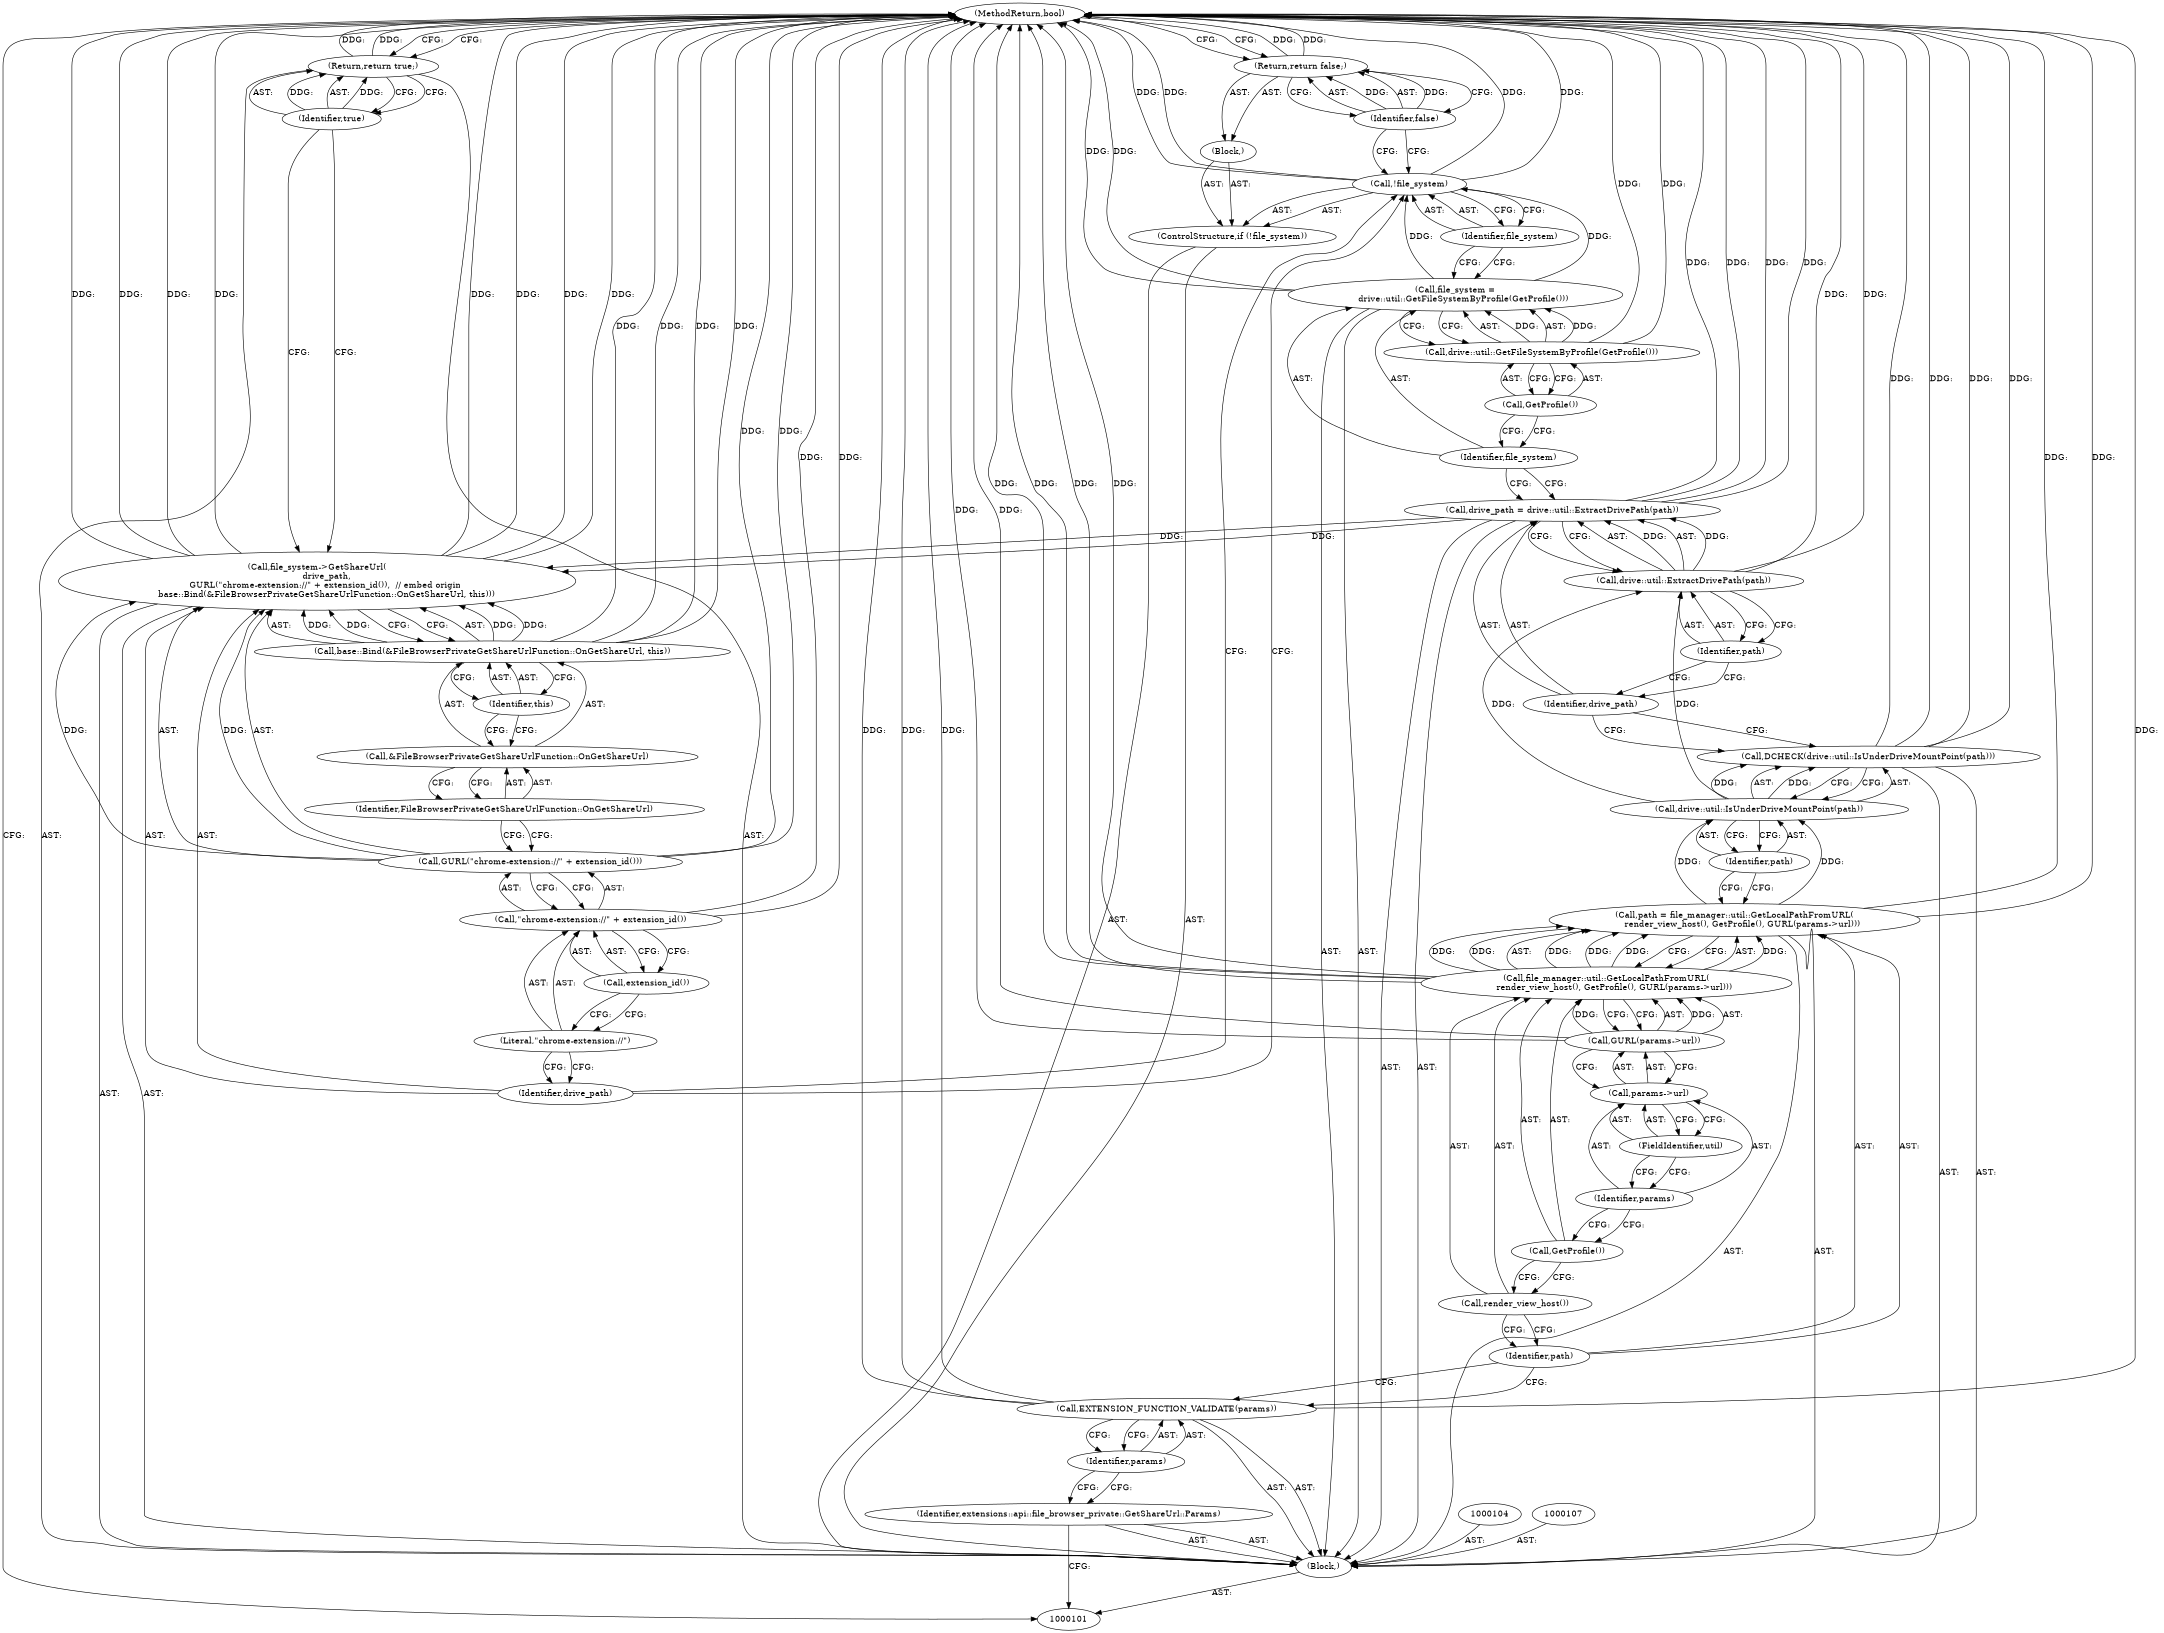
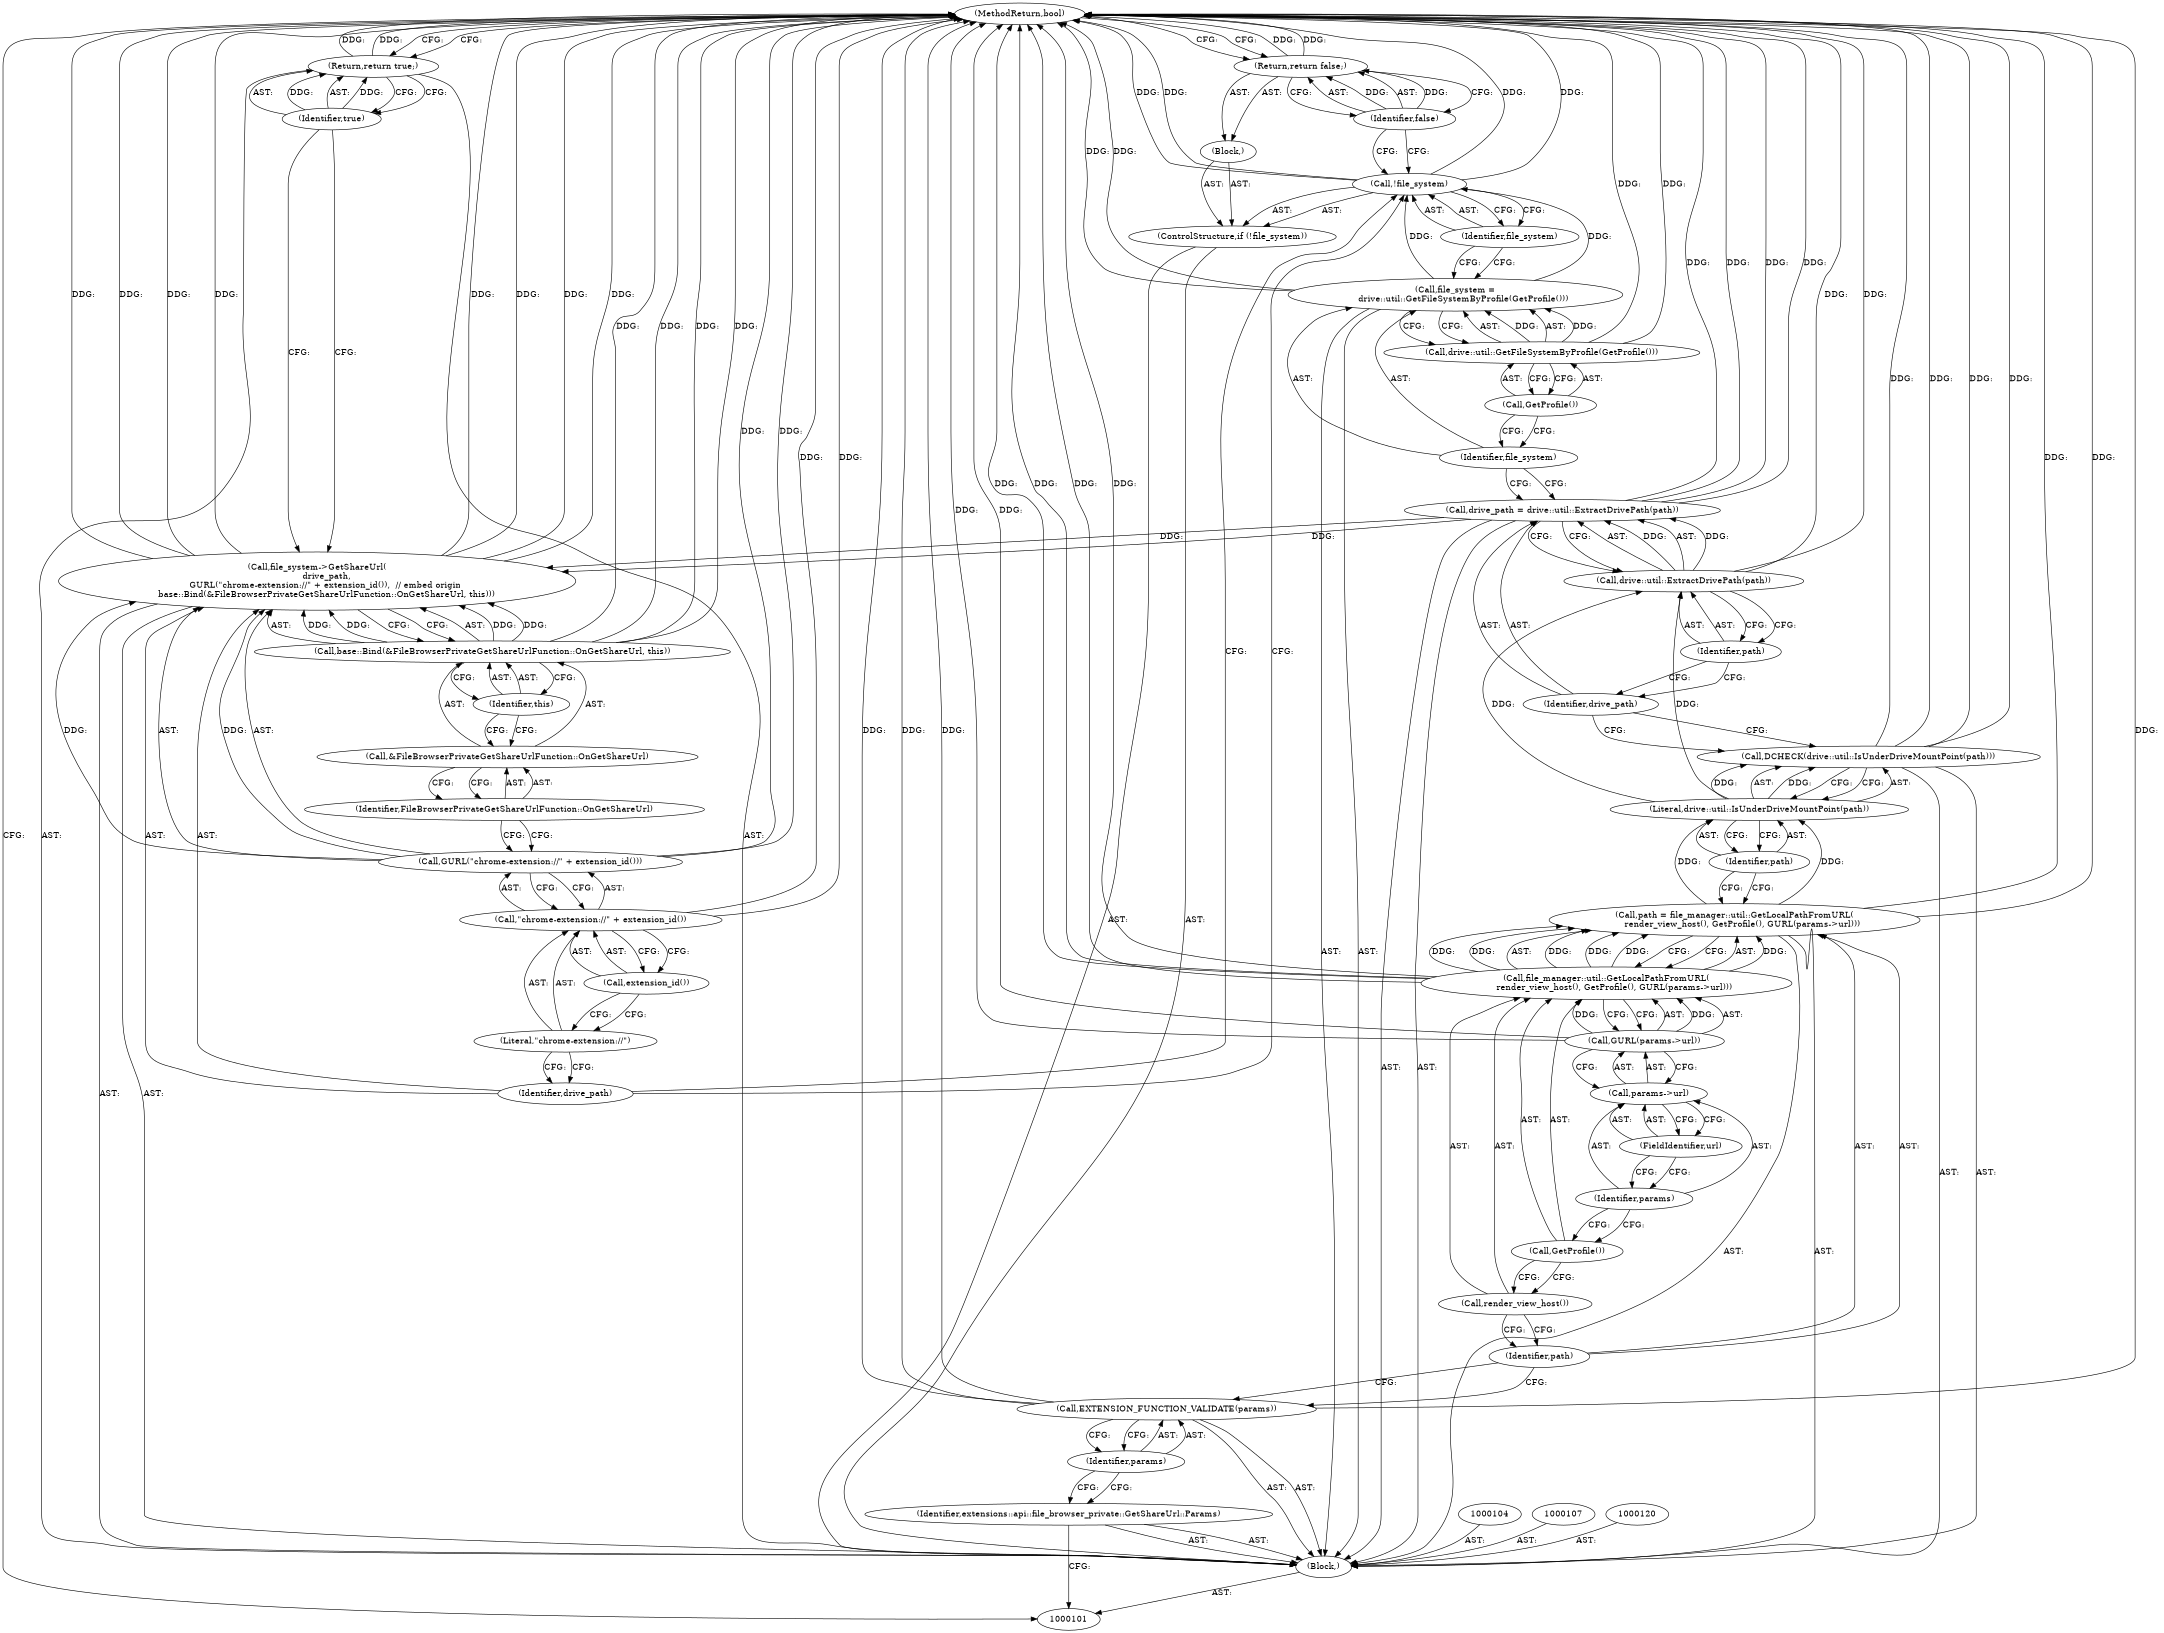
(1759, 810) -> (1759, 810)
(1681, 1146) -> (1681, 1146)
none -> (1637, 1514)
